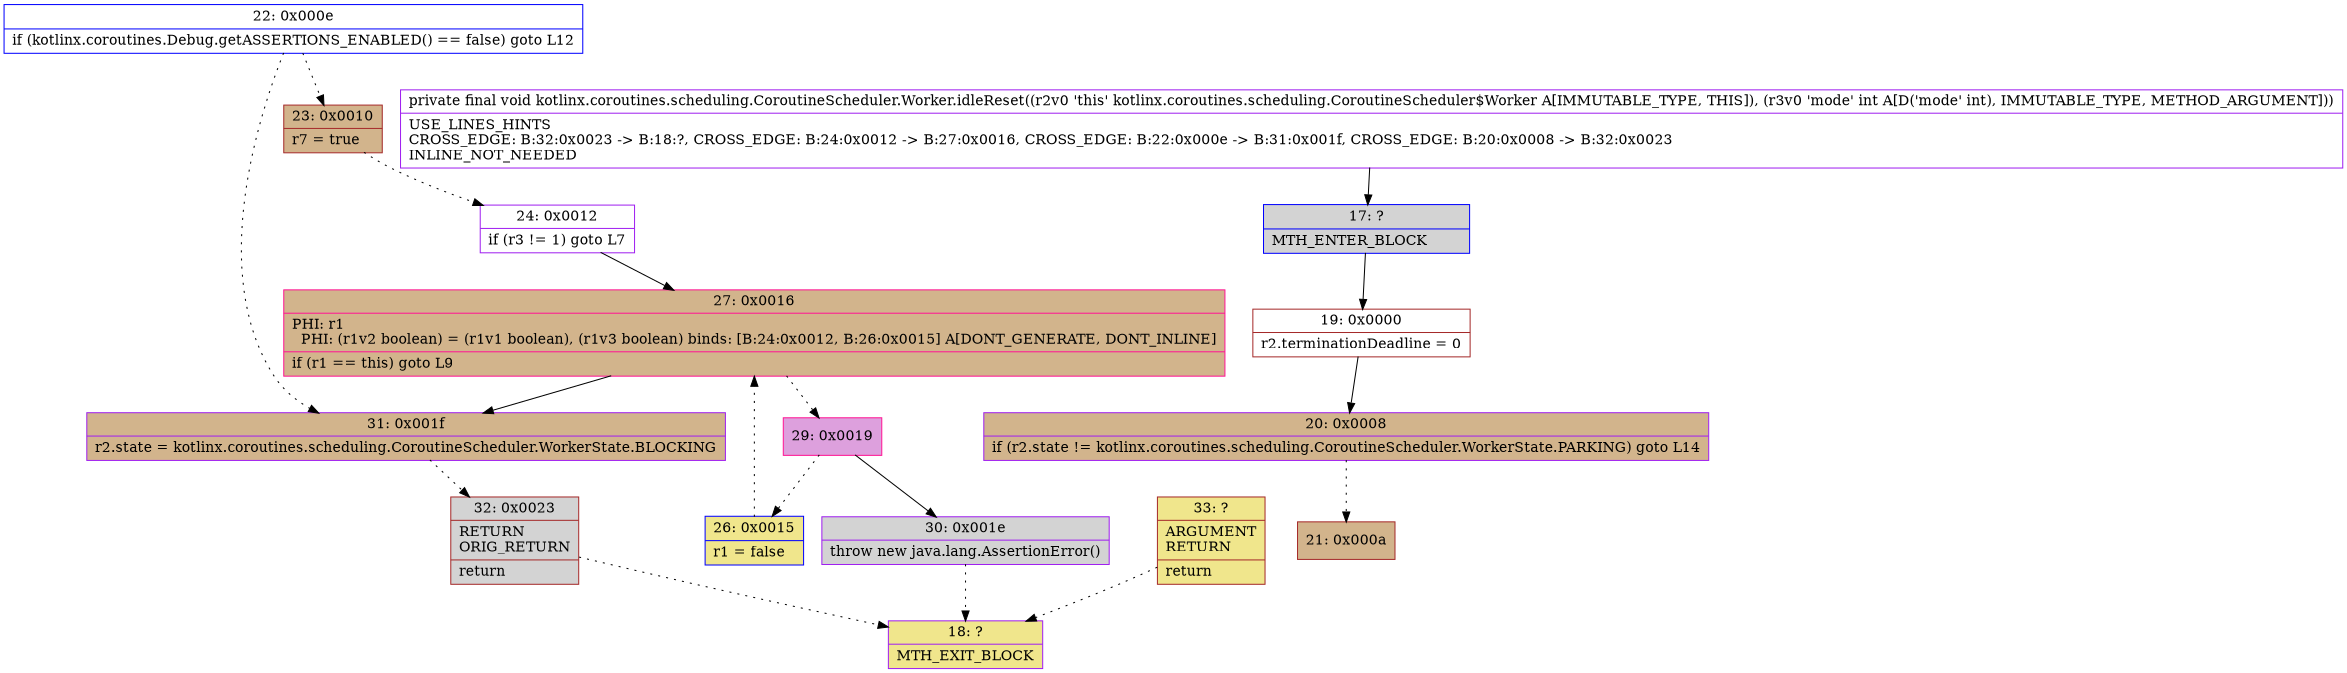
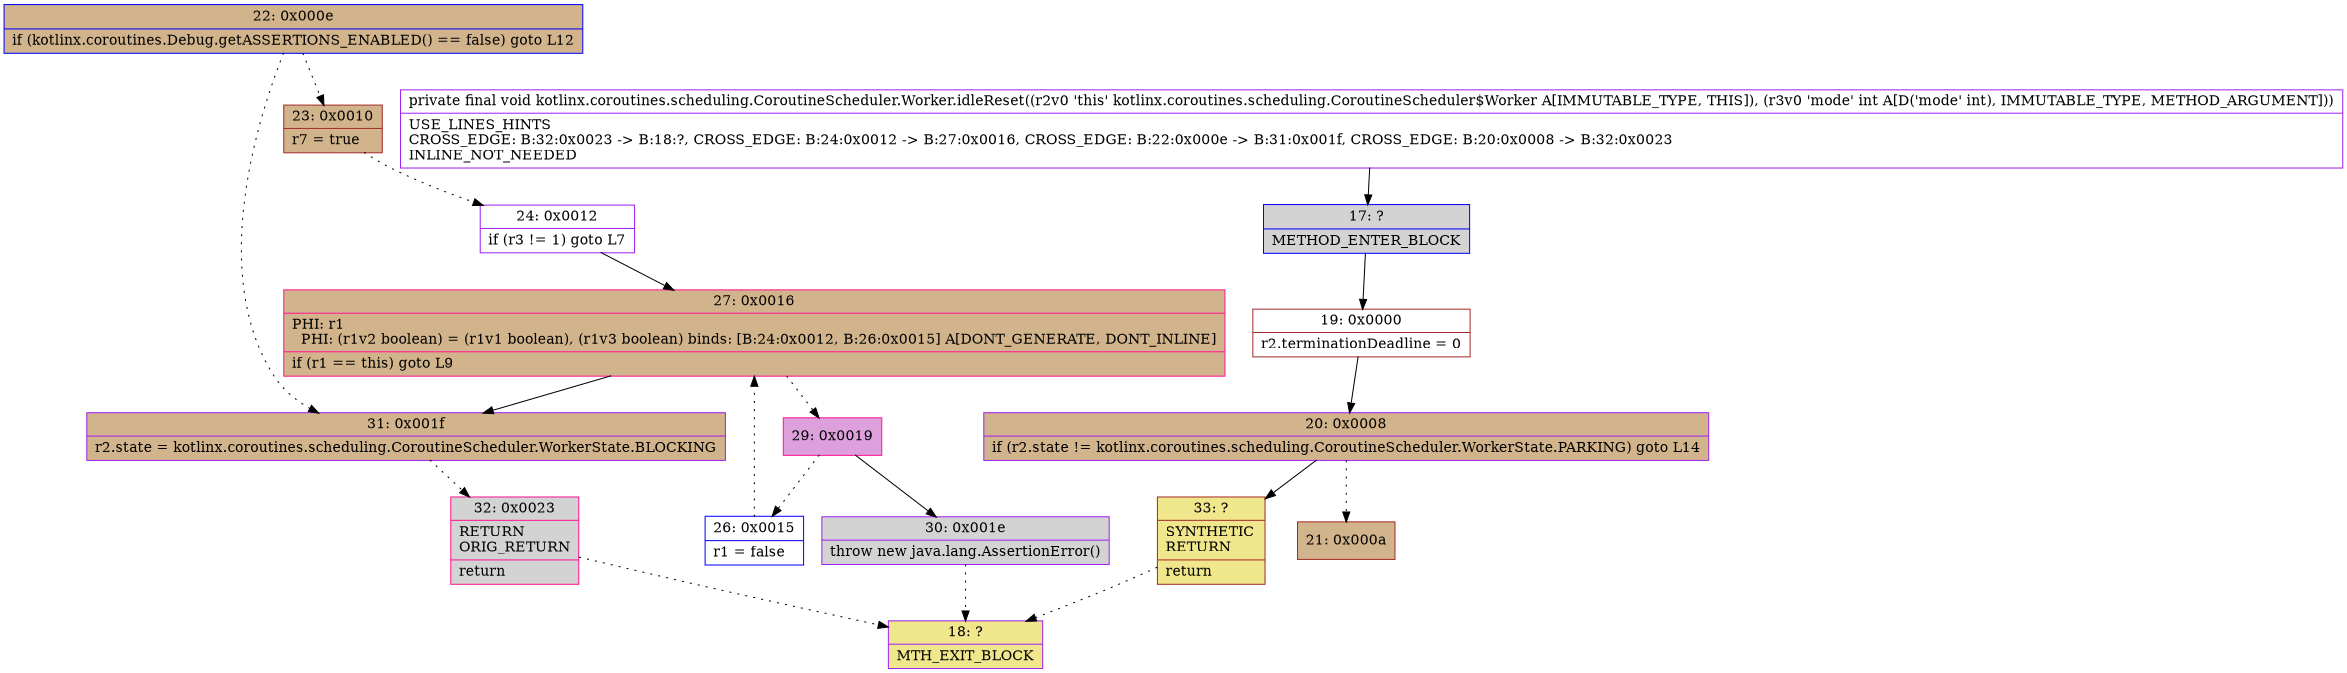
(293, 29) -> (293, 29)
(1350, 241) -> (1367, 241)
none -> (1295, 476)
(1211, 532) -> (1210, 532)
(515, 541) -> (515, 541)
(754, 541) -> (754, 541)
